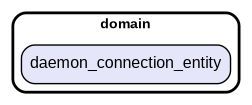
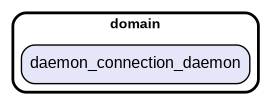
(126, 64) -> (136, 64)
